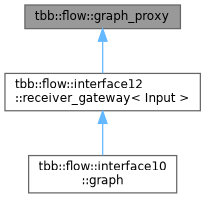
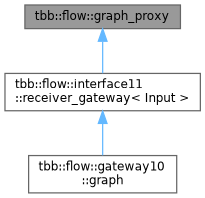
(103, 92) -> (103, 92)
(103, 174) -> (103, 174)
